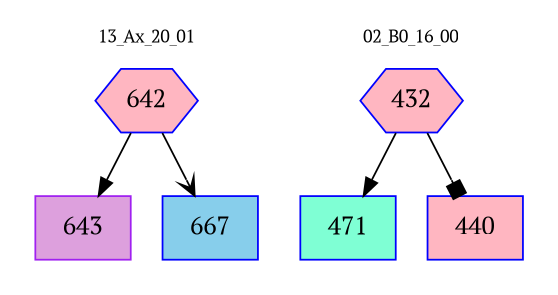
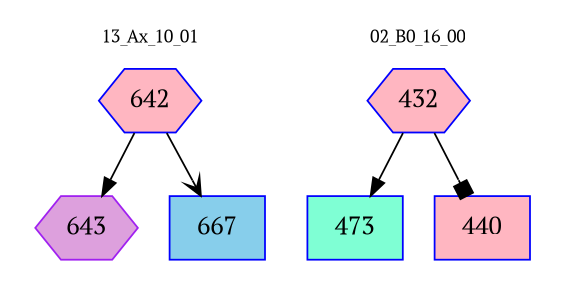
(147, 38) -> (150, 38)
(83, 228) -> (87, 228)
(348, 228) -> (355, 228)
